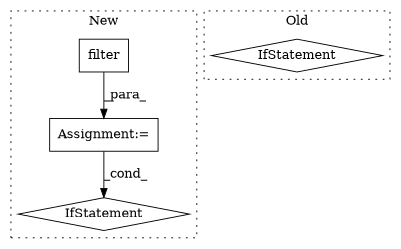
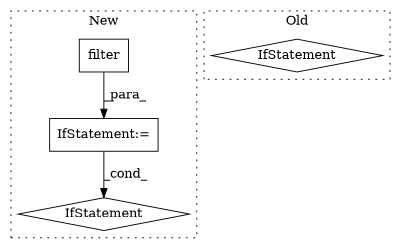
(104, 135) -> (104, 135)
